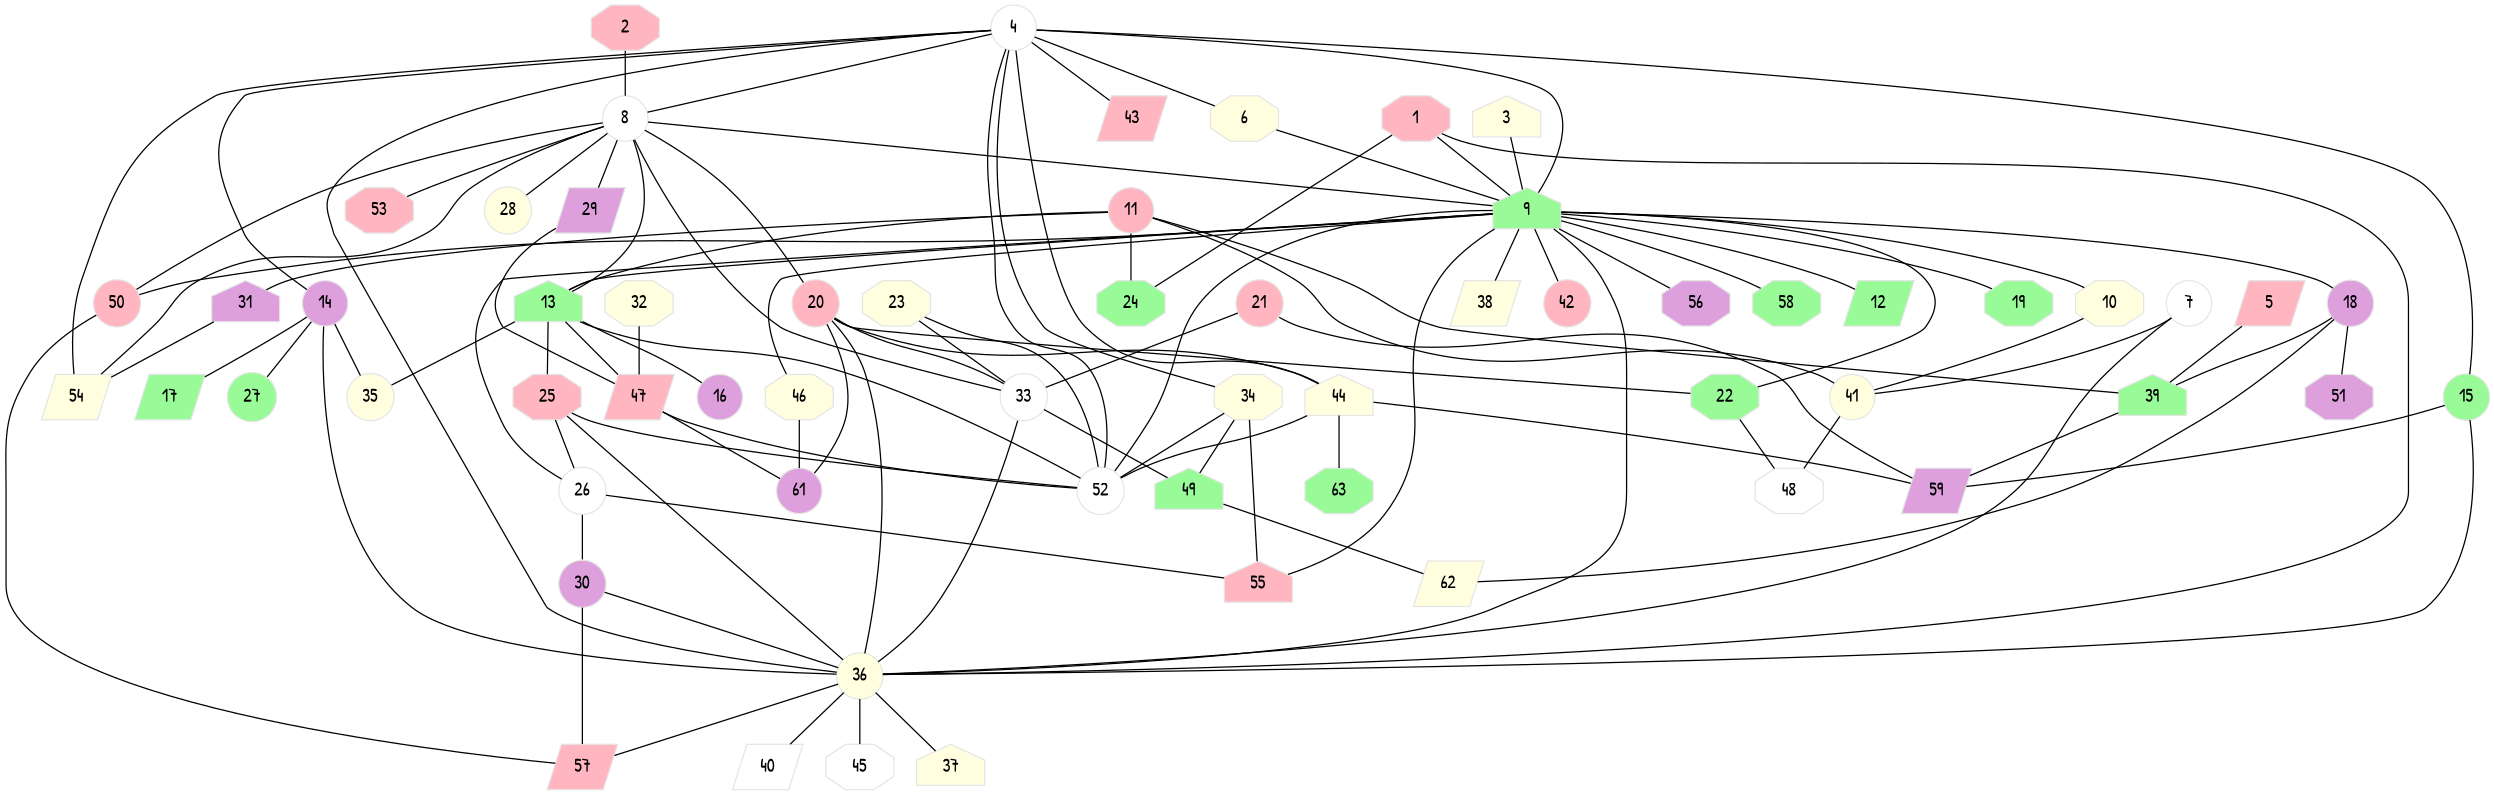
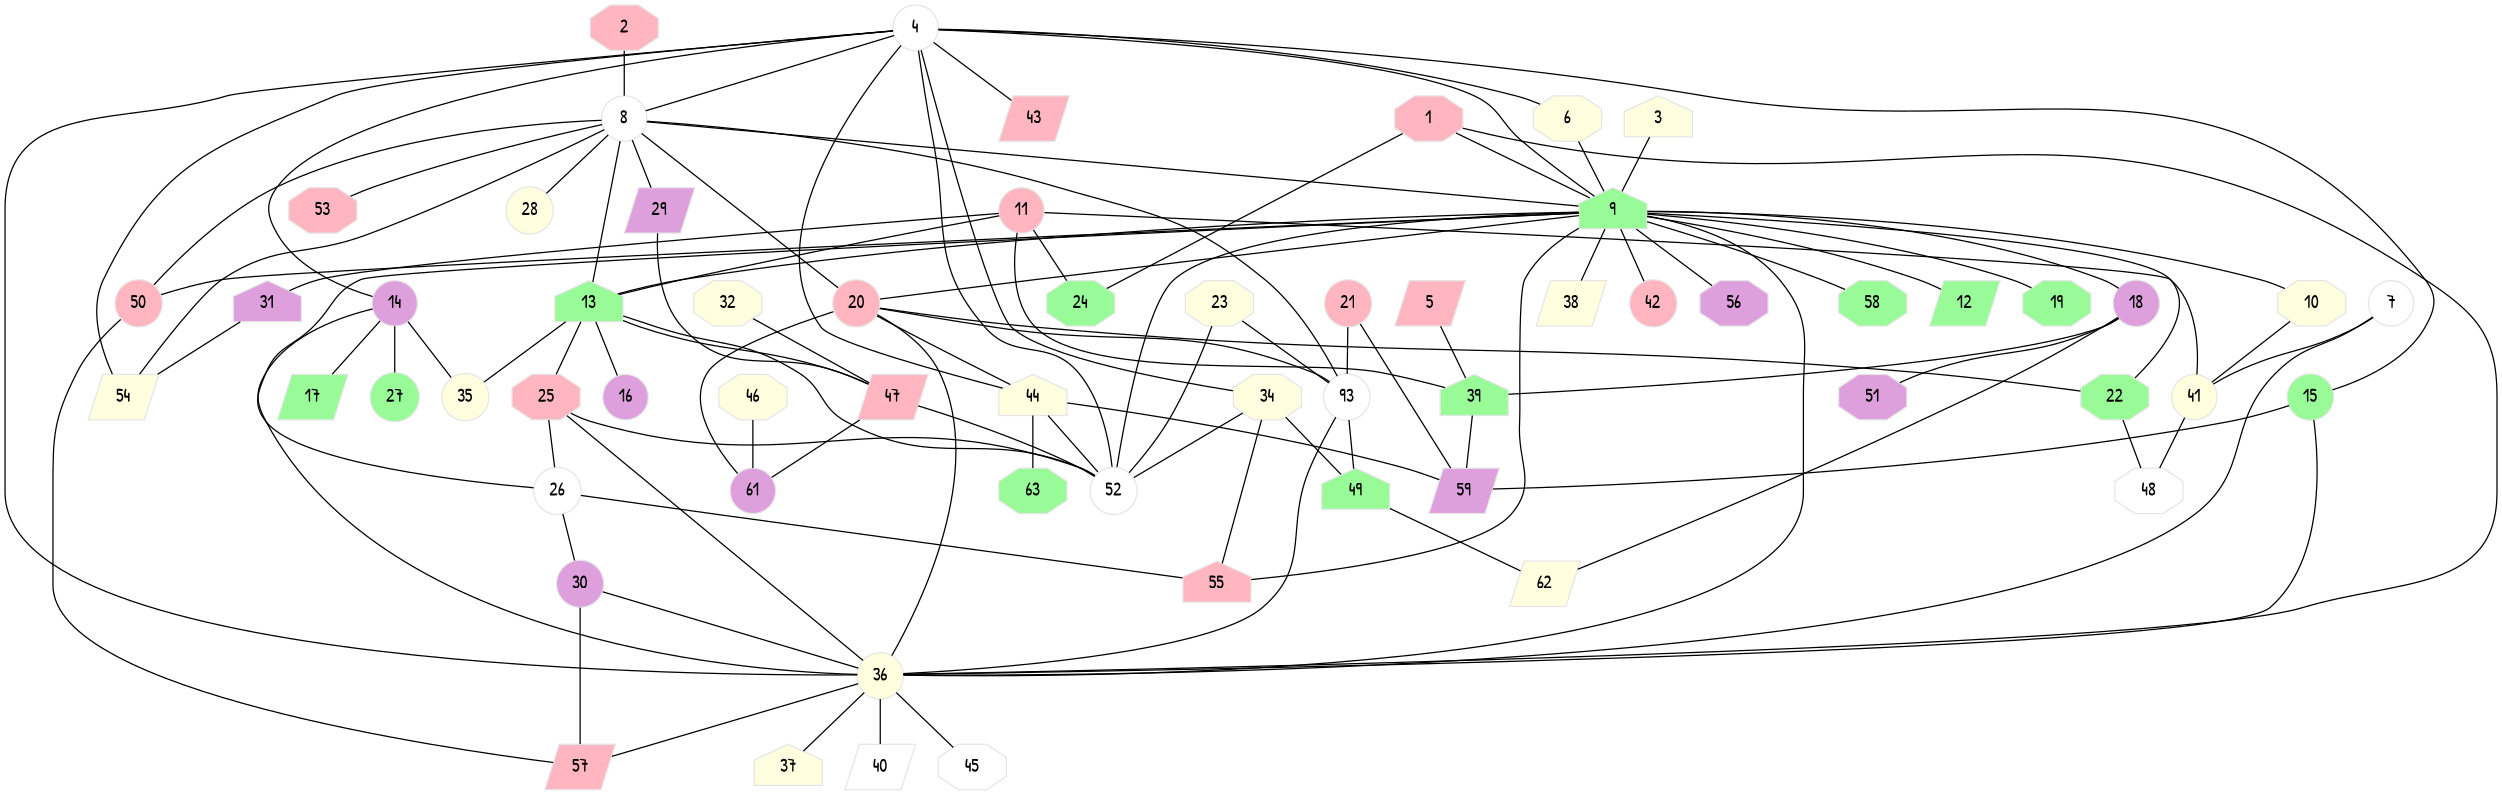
(984, 255) -> (1264, 252)
(1024, 397) -> (1347, 397)
